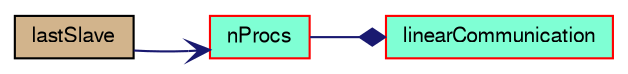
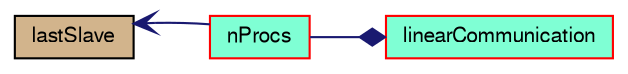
(161, 51) -> (182, 23)
